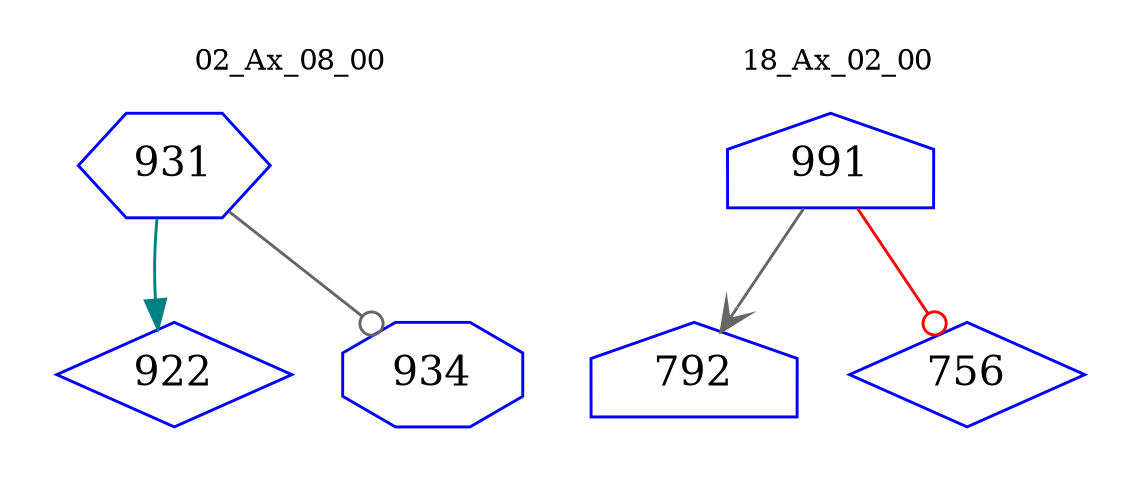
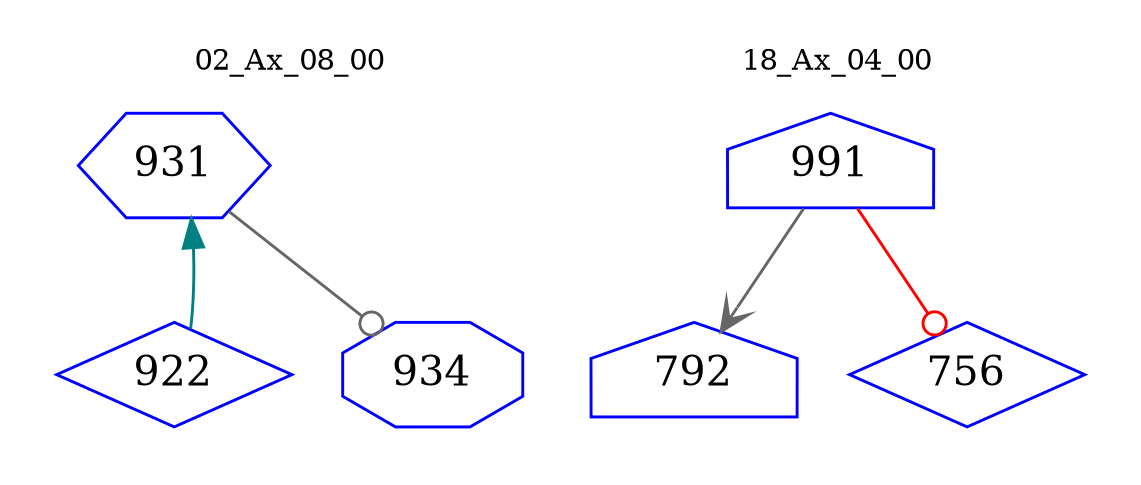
(838, 62) -> (838, 62)
(155, 259) -> (194, 289)
